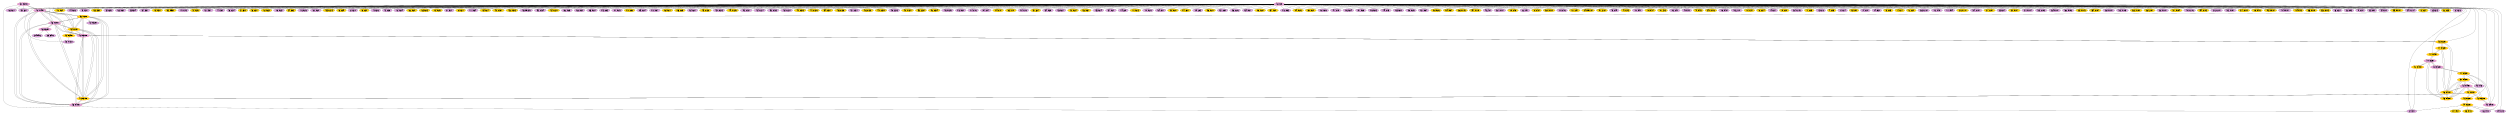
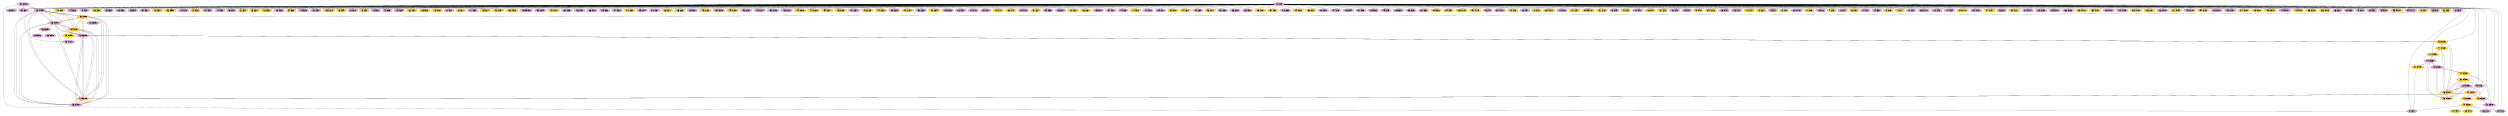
(921, 10) -> (921, 10)
(1911, 10) -> (1911, 10)
